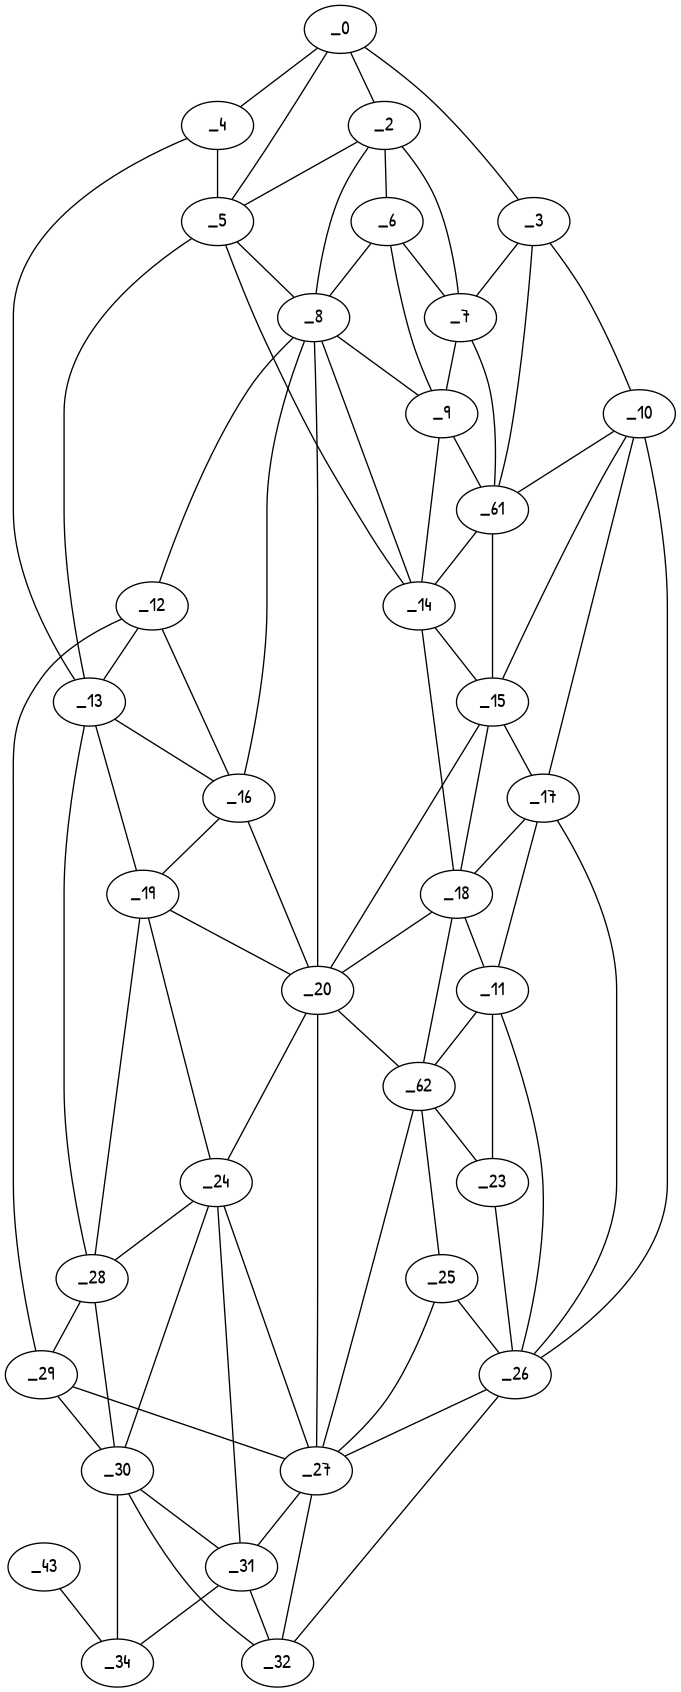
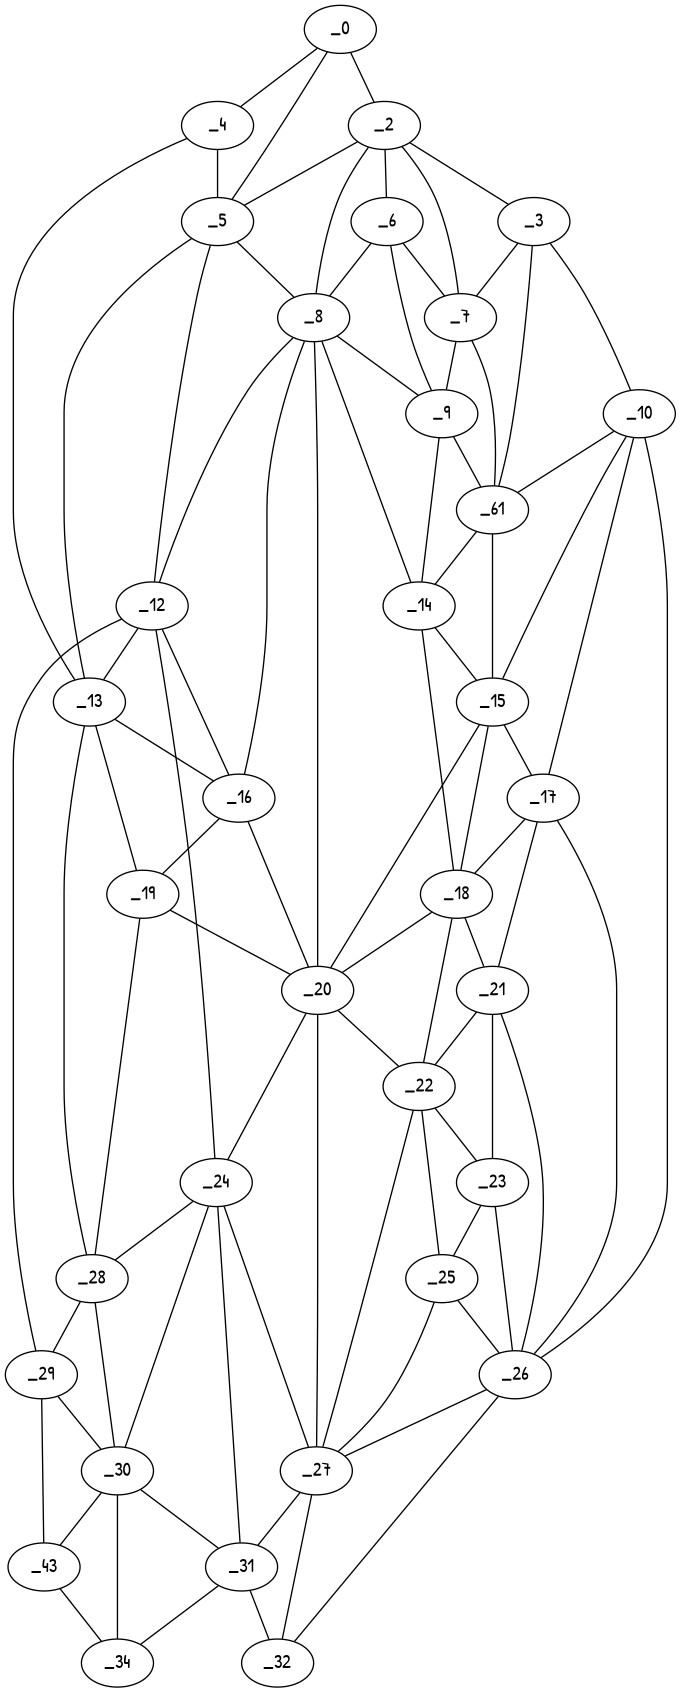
(448, 117) -> (459, 173)
(304, 420) -> (176, 413)
(493, 990) -> (493, 990)
(179, 1038) -> (193, 893)
(419, 1086) -> (419, 1086)
none -> (467, 1231)
(179, 1423) -> (43, 1471)
(182, 1577) -> (81, 1519)
